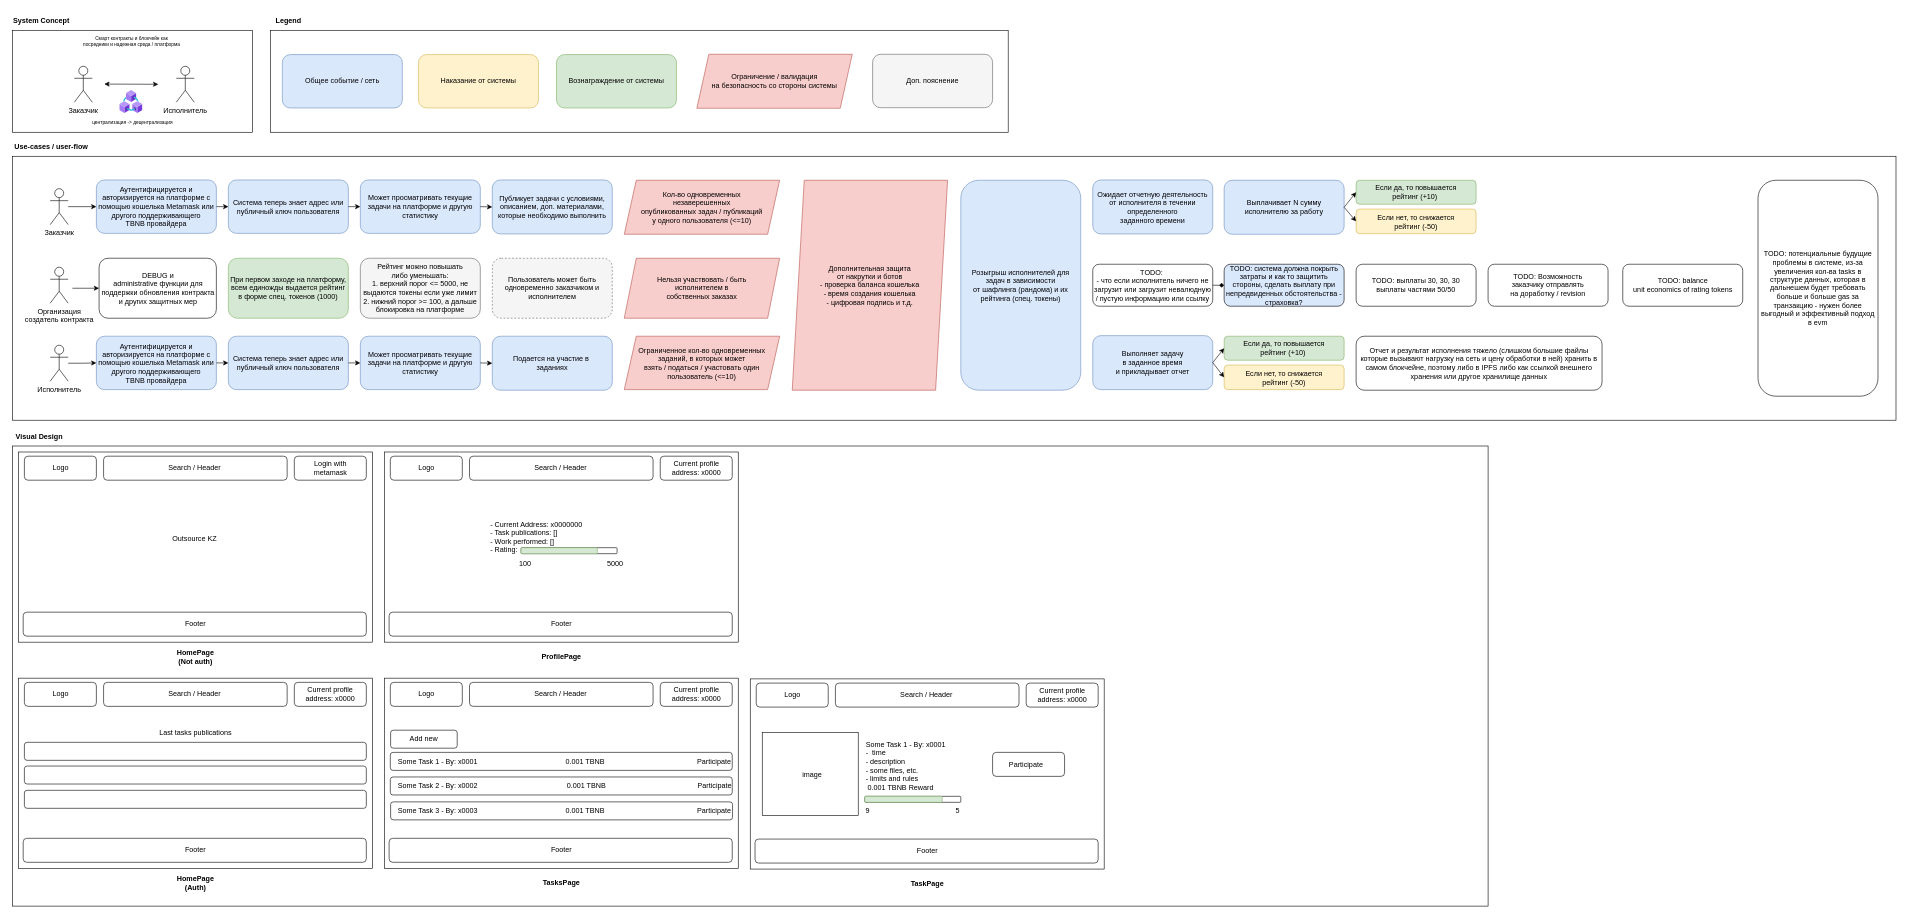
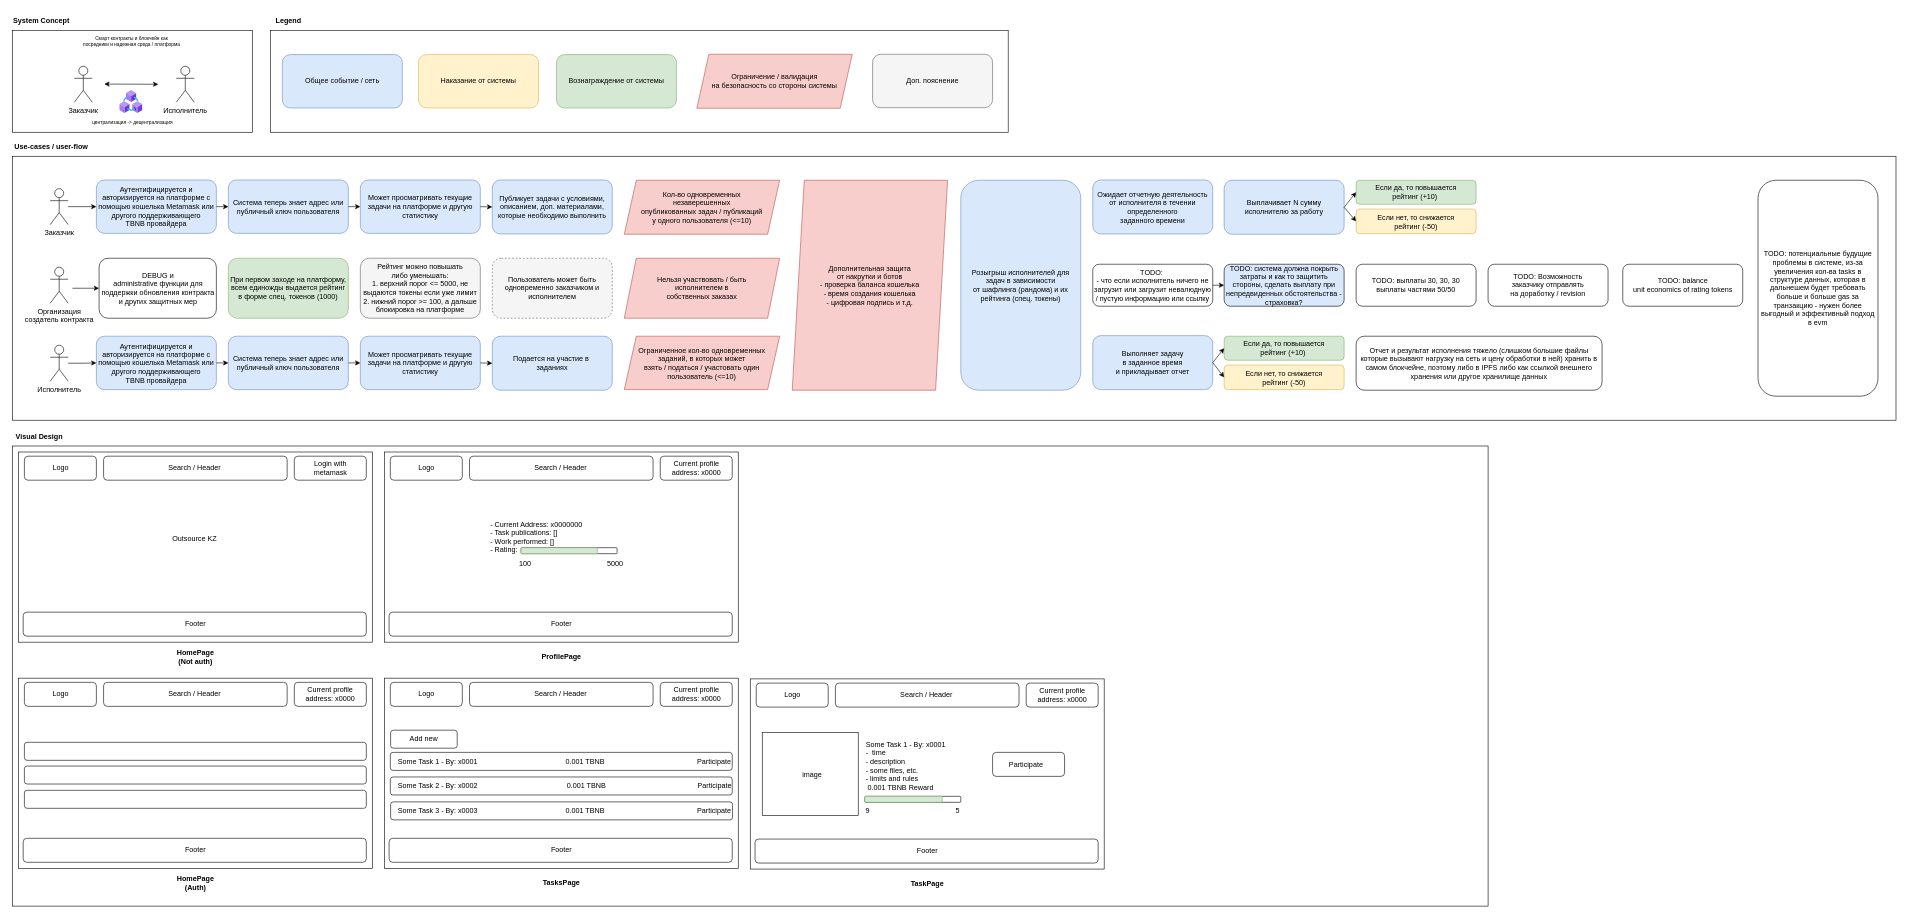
(1219, 285) -> (1218, 285)
(195, 734) -> none
